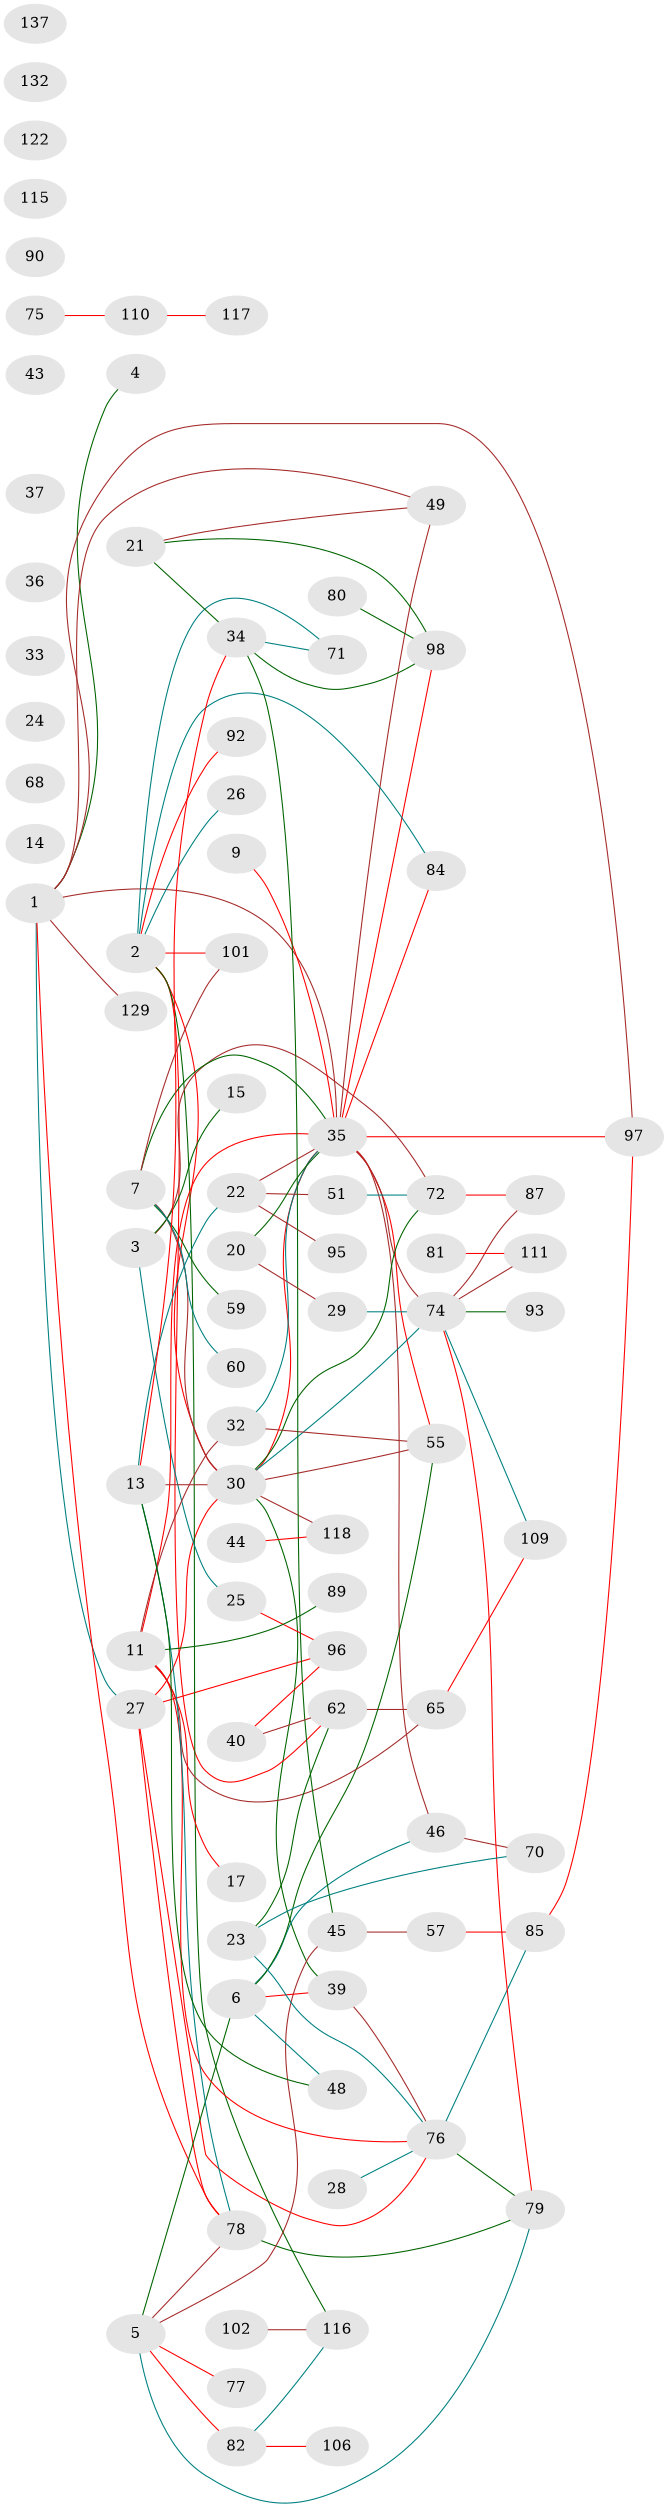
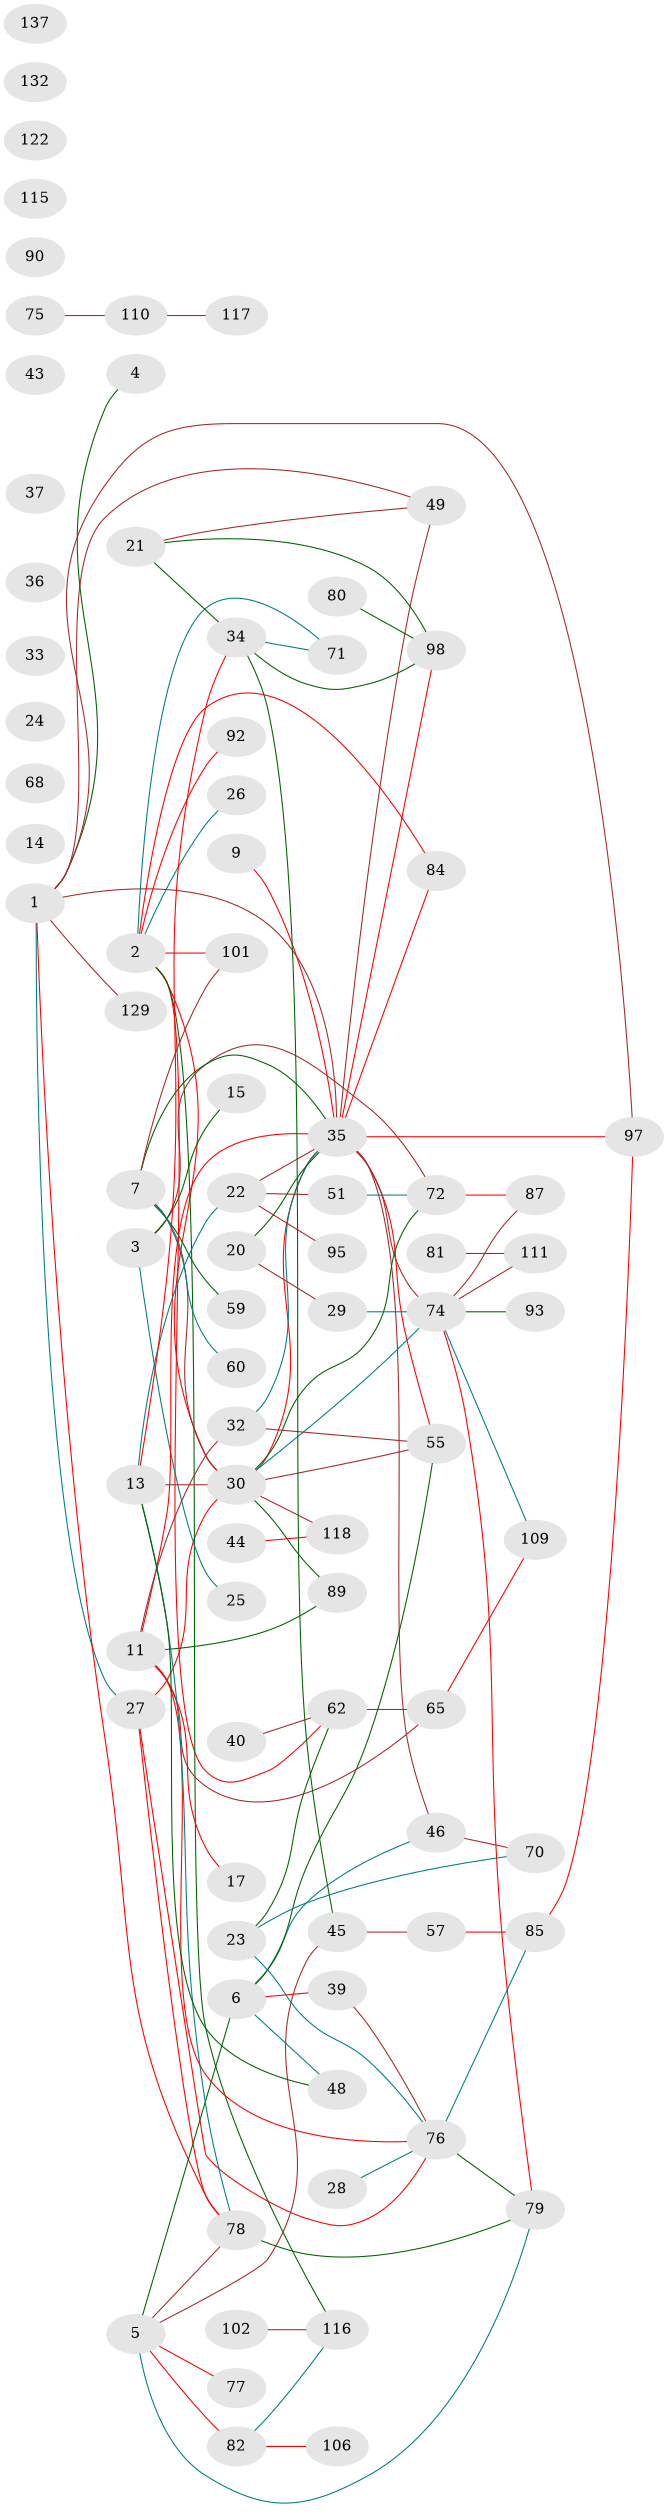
(230, 697) -> (230, 697)
(337, 1651) -> none
(287, 1738) -> (283, 1533)
